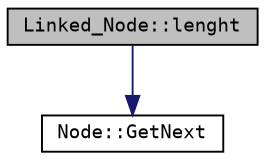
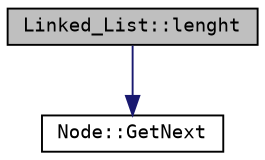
(133, 27) -> (133, 27)
